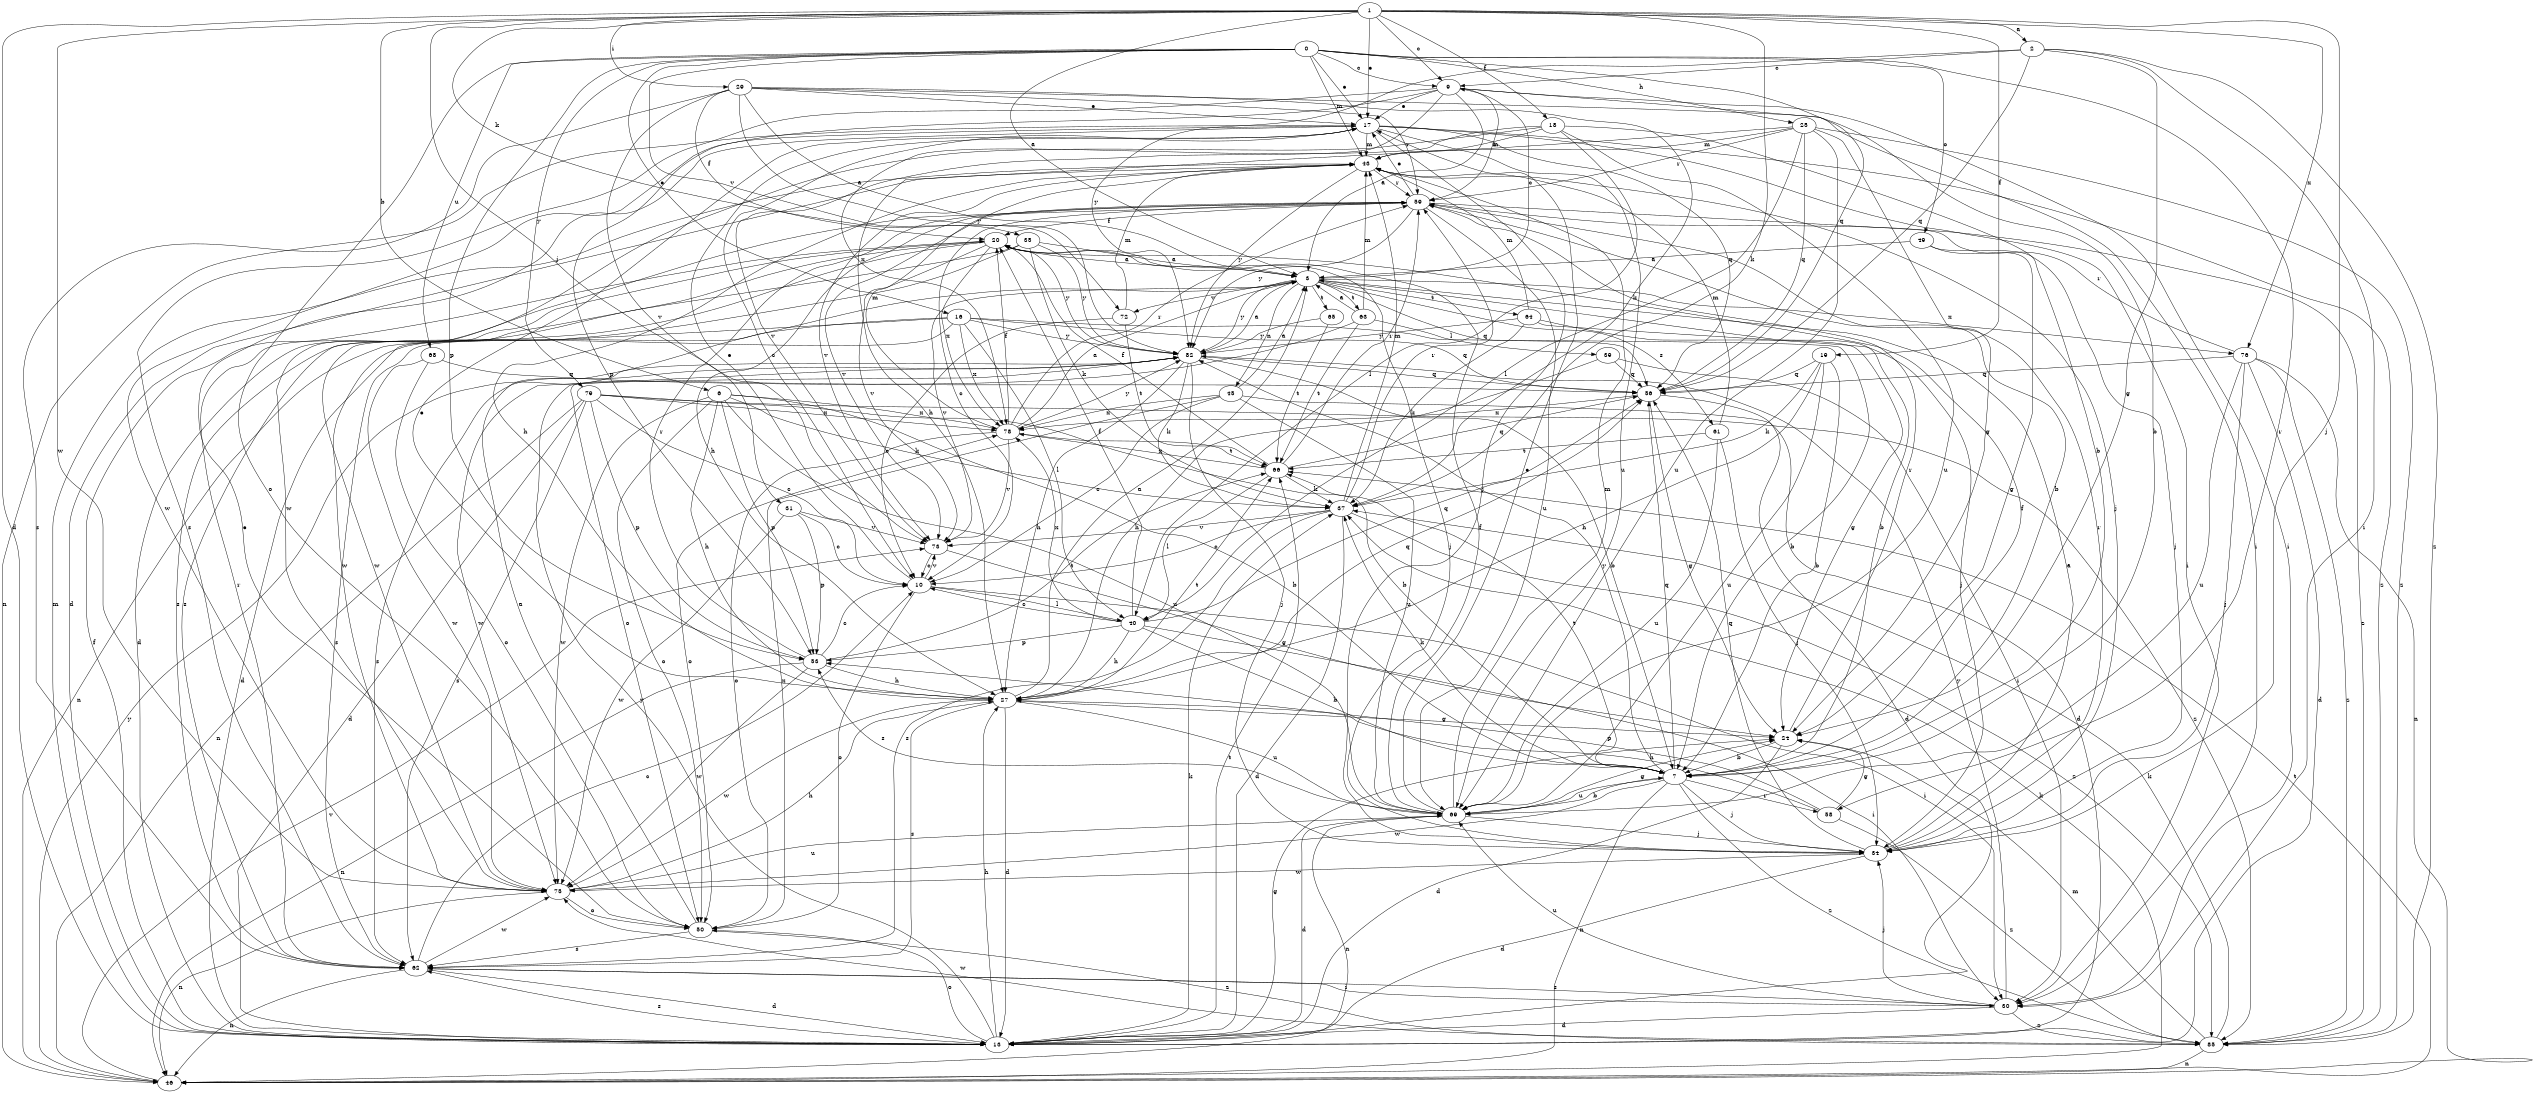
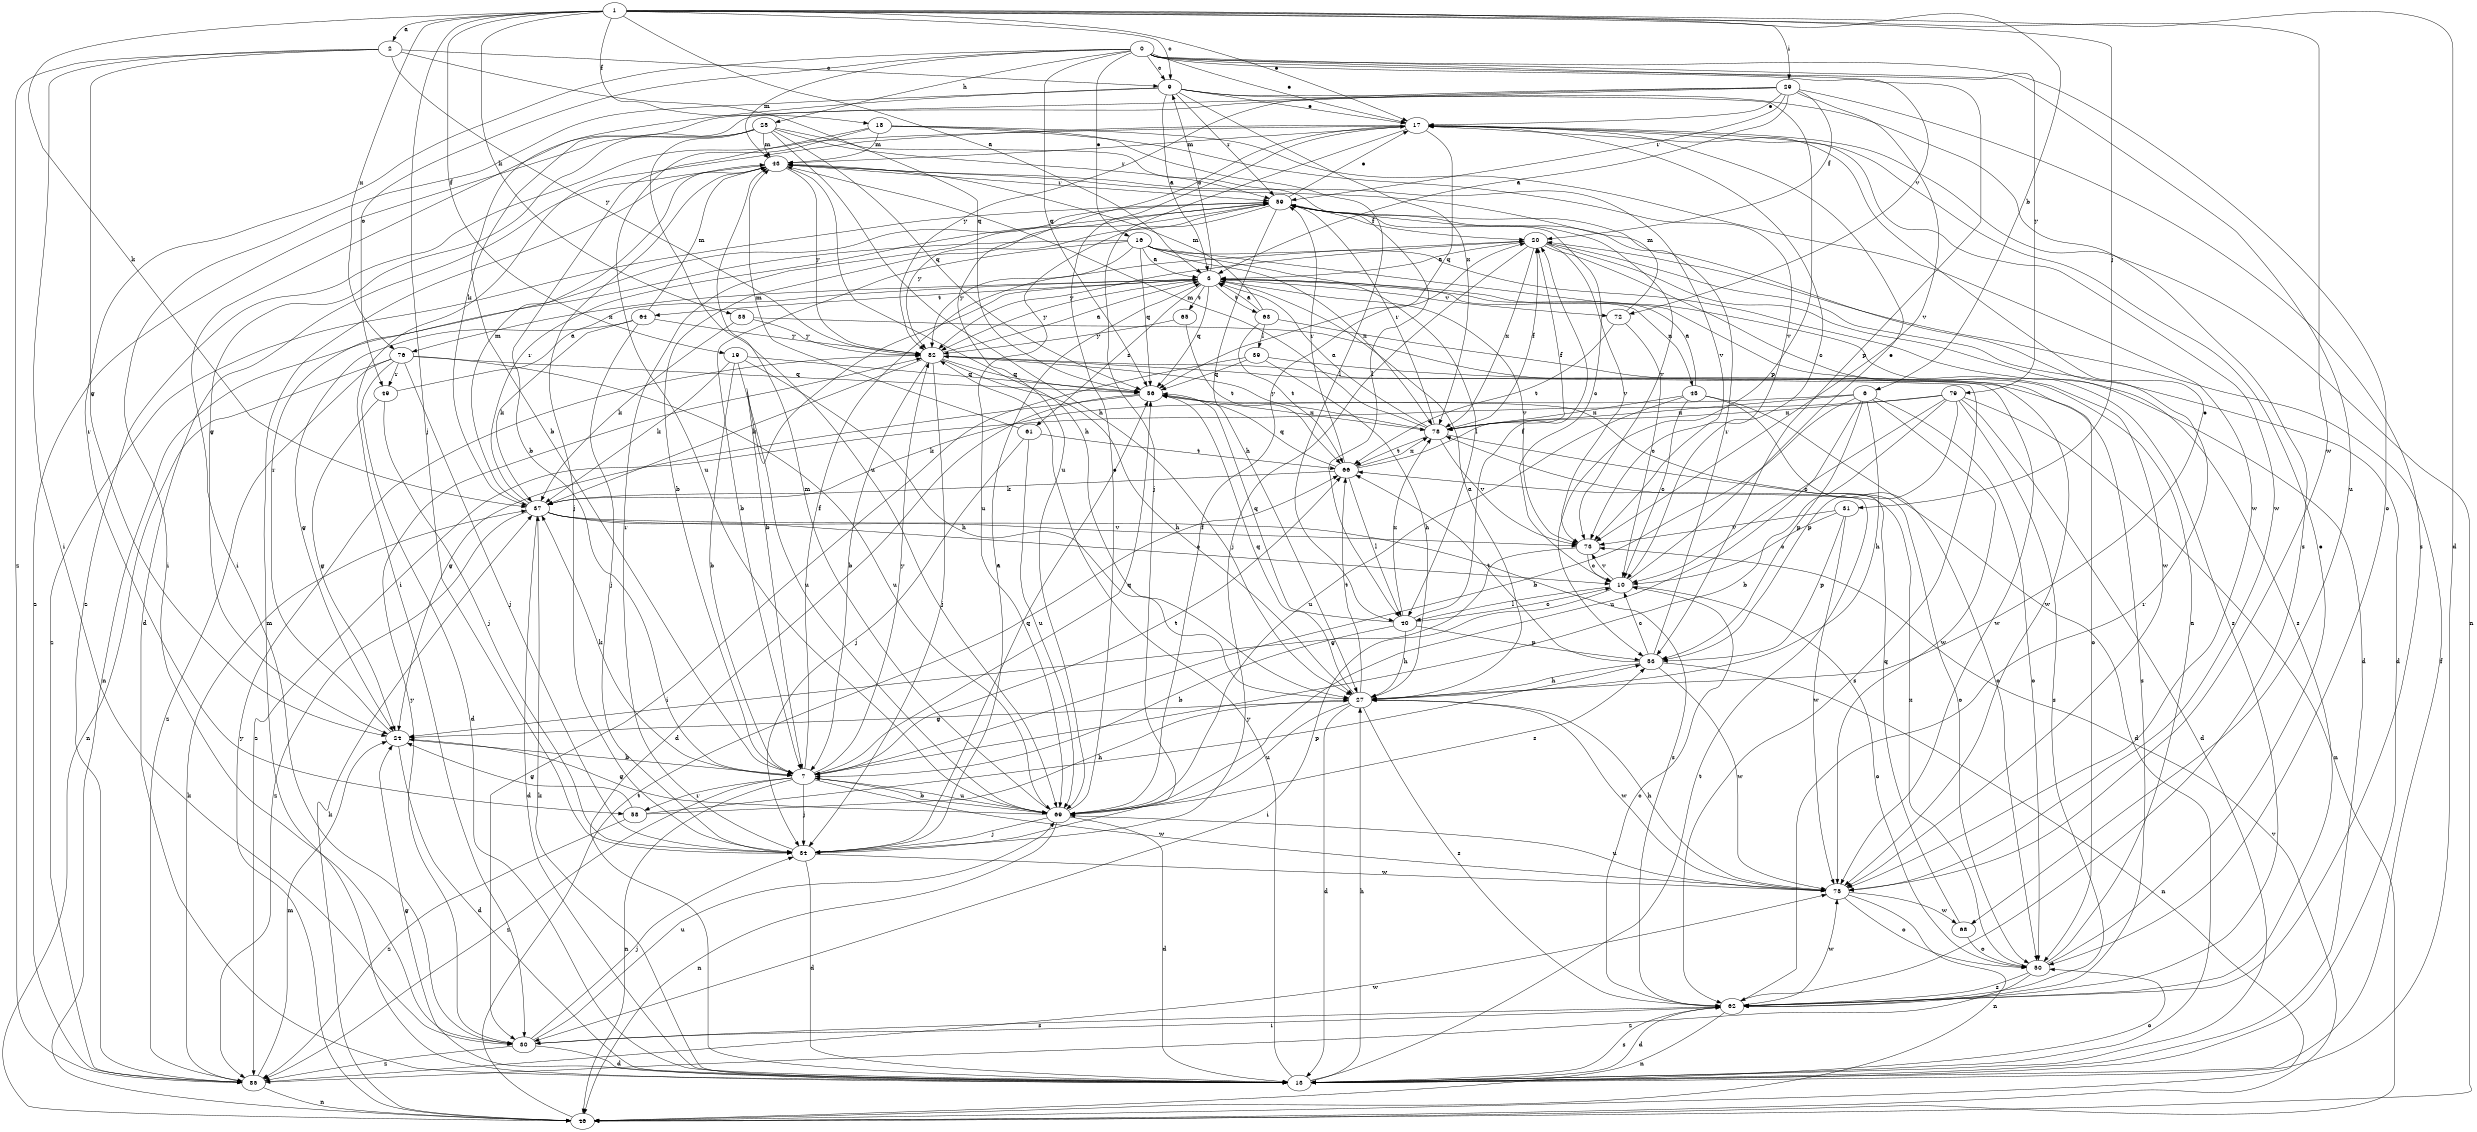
(1950, 240) -> (395, 372)
(1165, 262) -> (1164, 269)
(276, 380) -> (2110, 460)
(447, 623) -> (1903, 900)
(1598, 715) -> none
